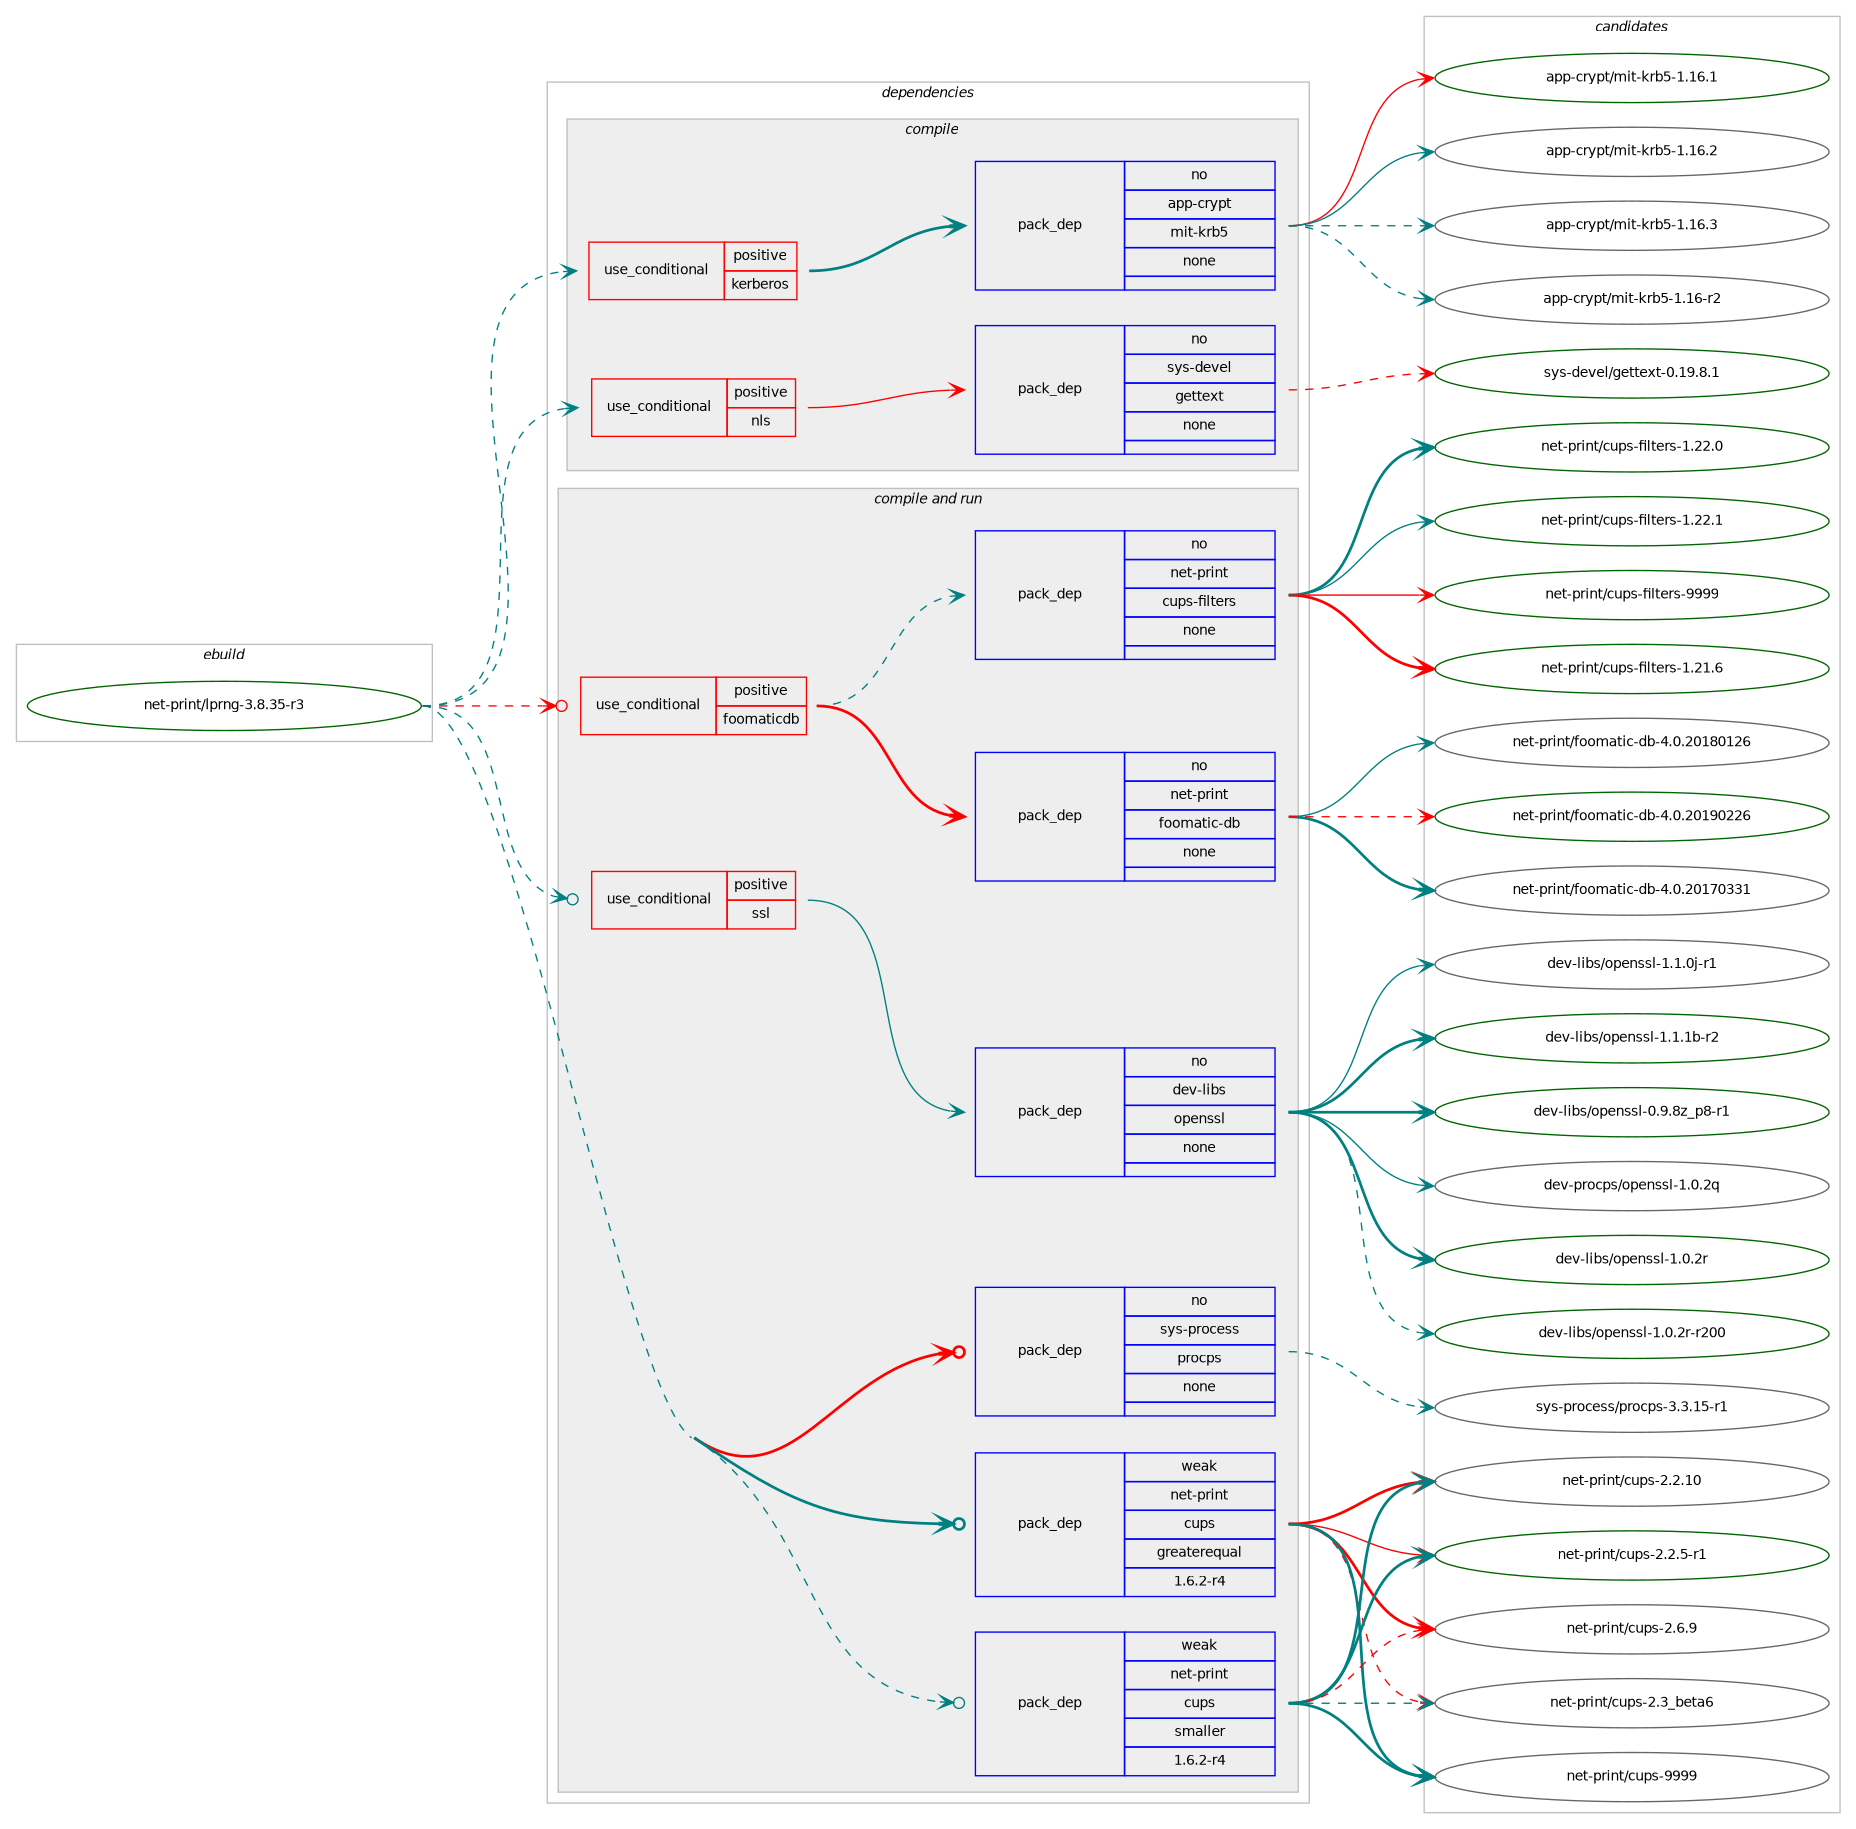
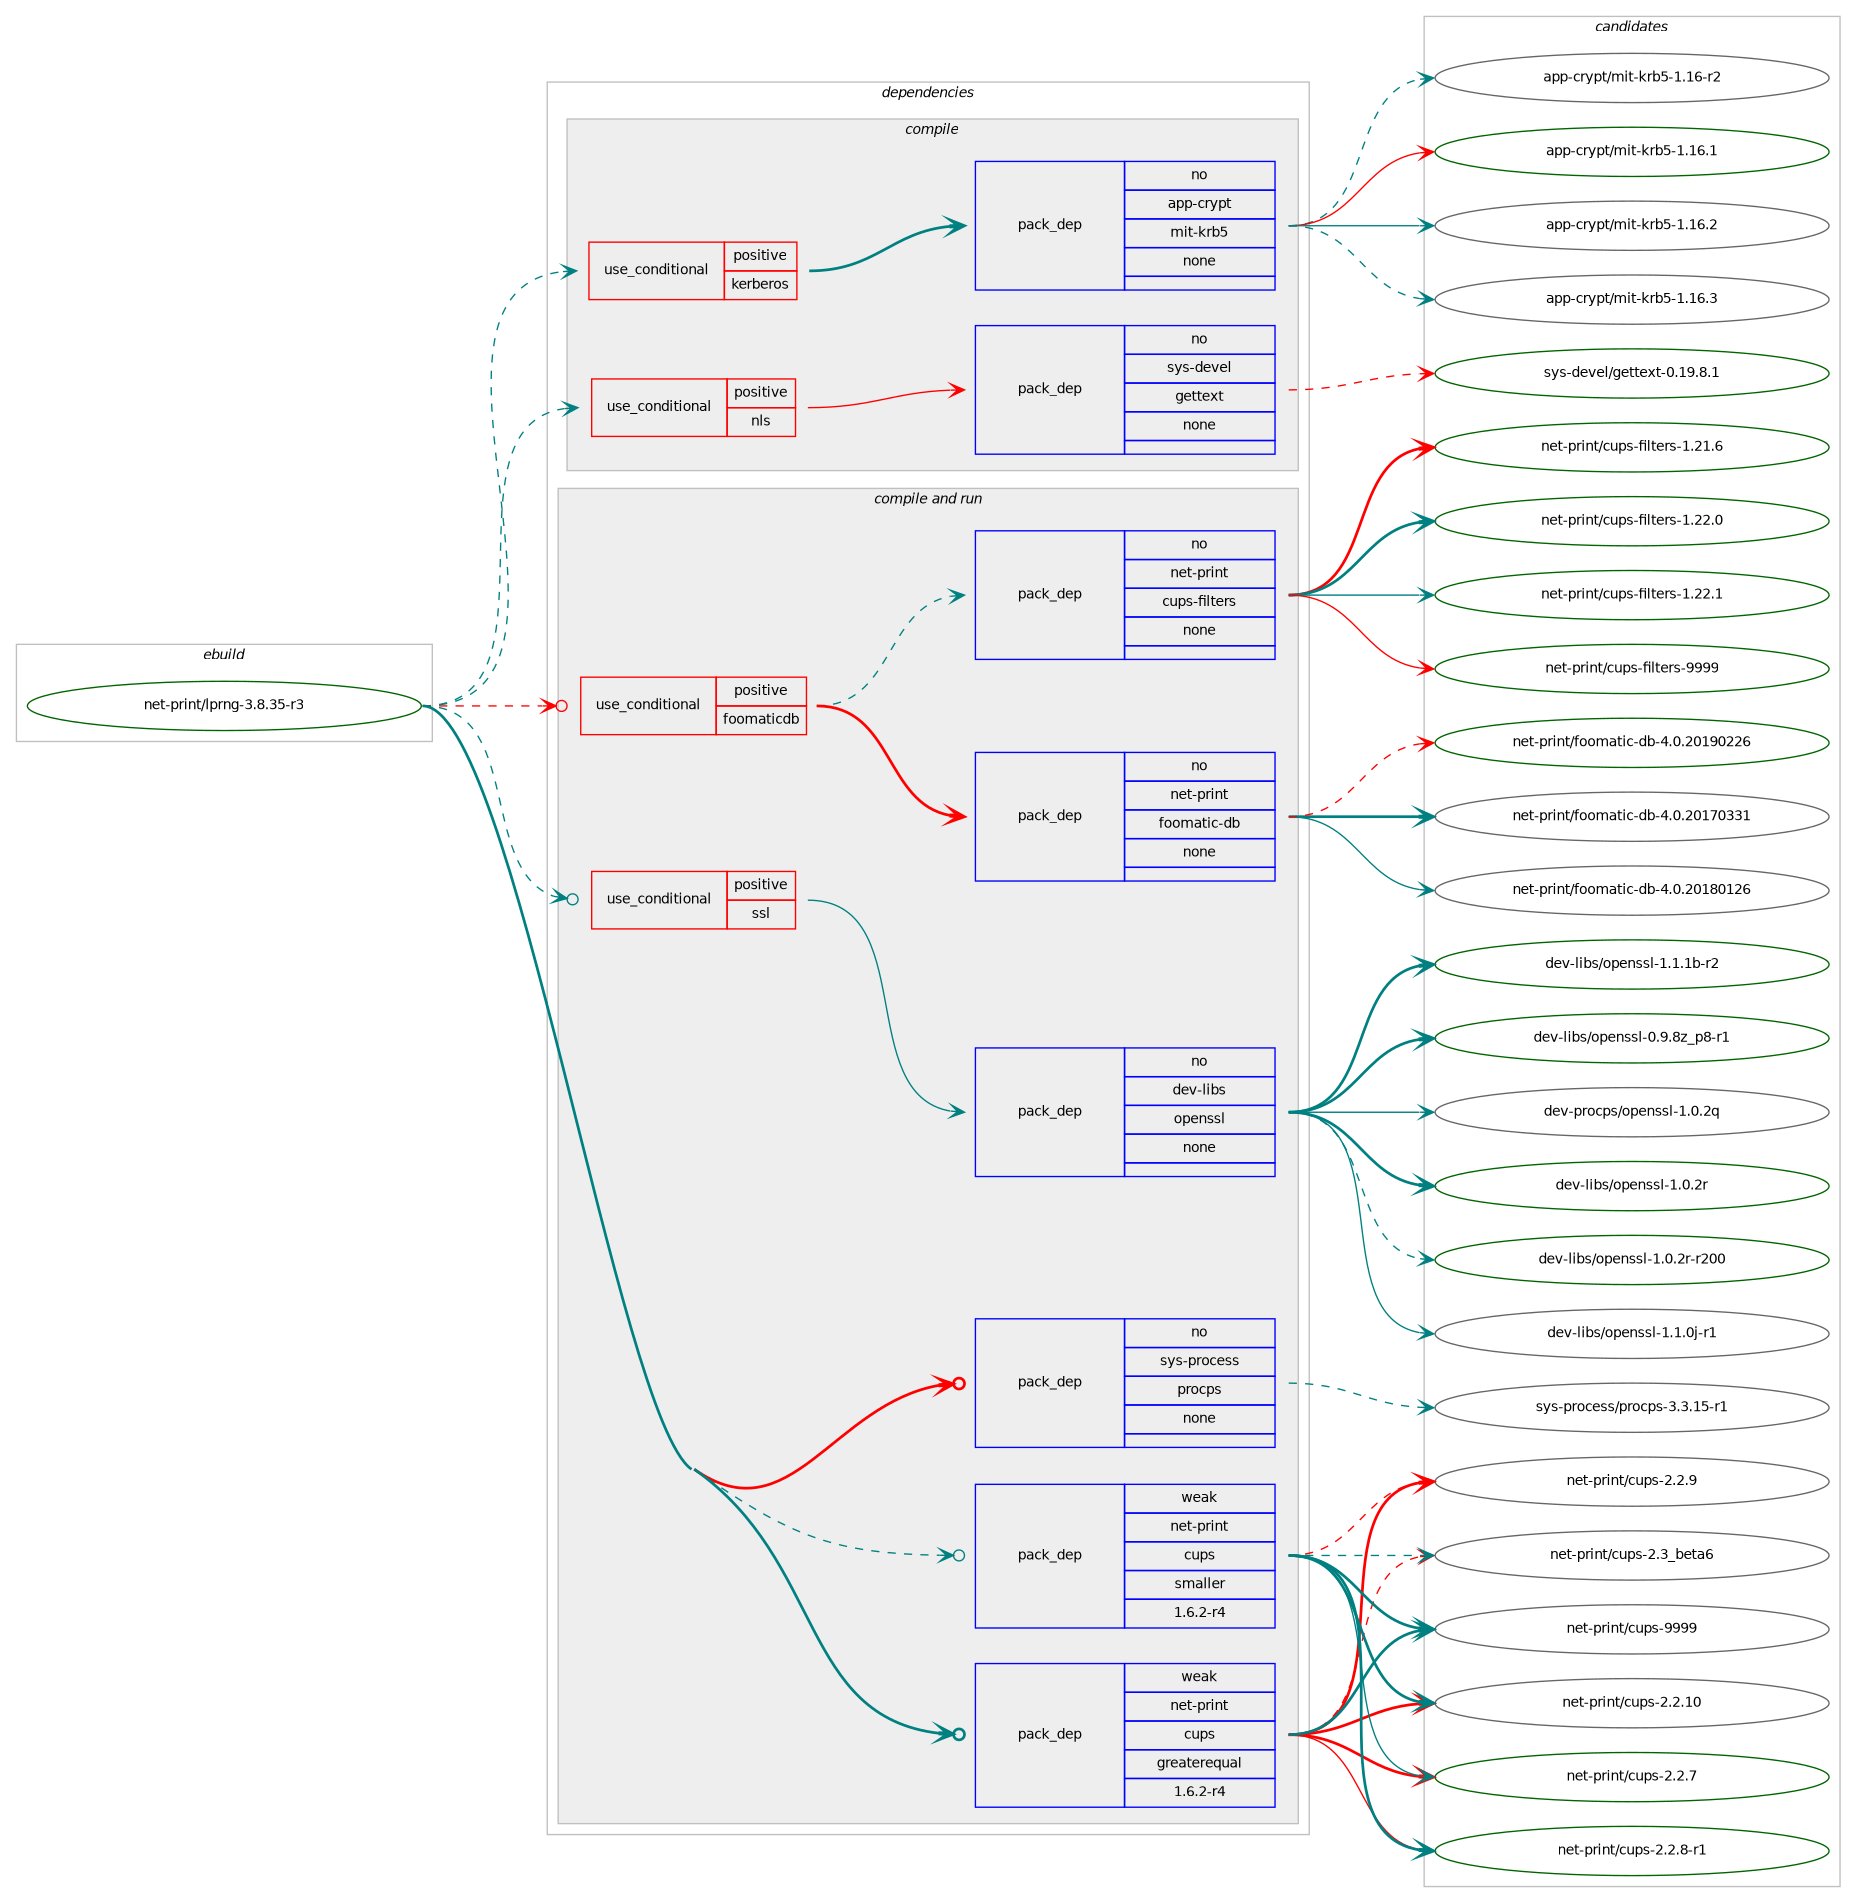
(1632, 1555) -> (1632, 1851)
(1632, 1629) -> (1632, 1482)
none -> (1632, 1777)
